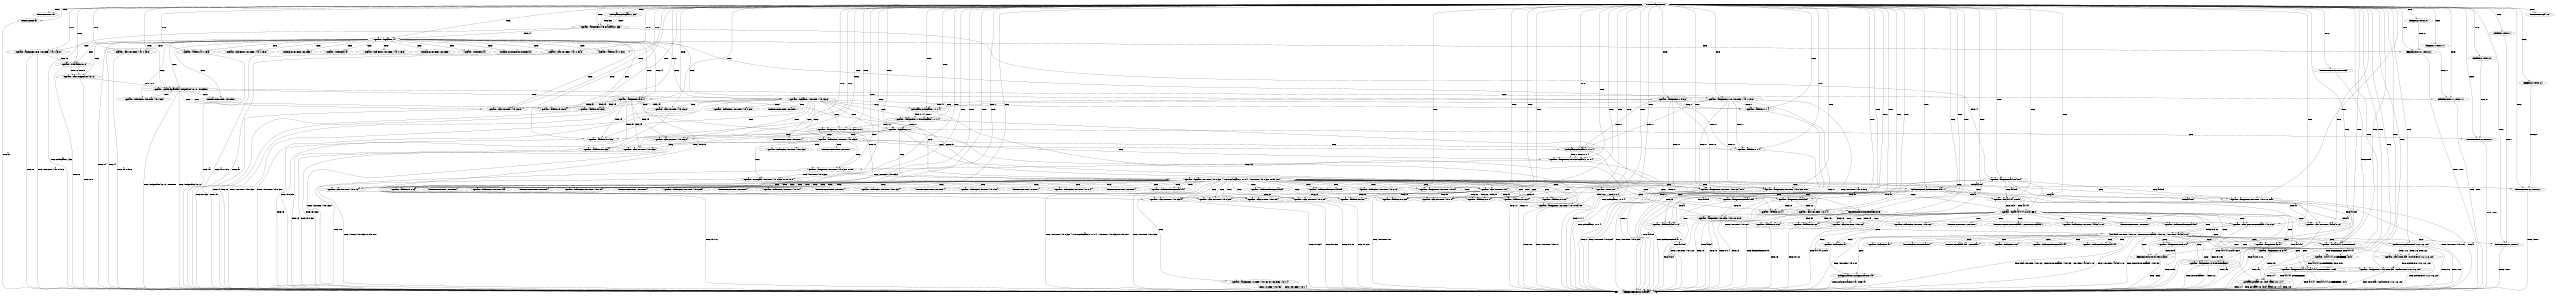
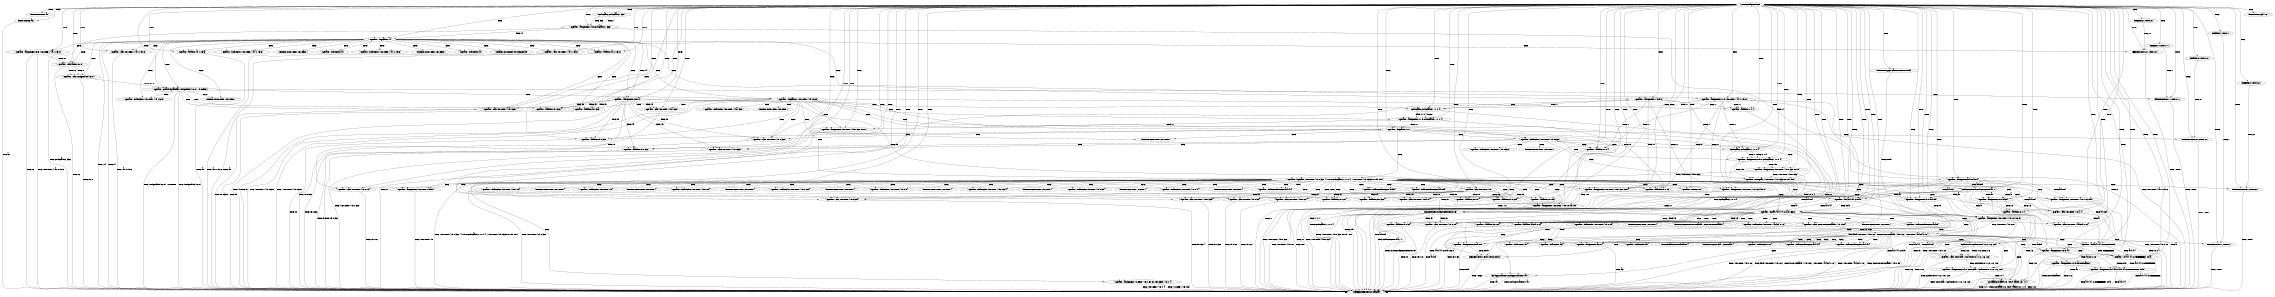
(2333, 71) -> (1894, 71)
none -> (1735, 171)
(2165, 201) -> (2022, 199)
(360, 235) -> (1334, 235)
none -> (1551, 245)
(1962, 245) -> (1718, 245)
